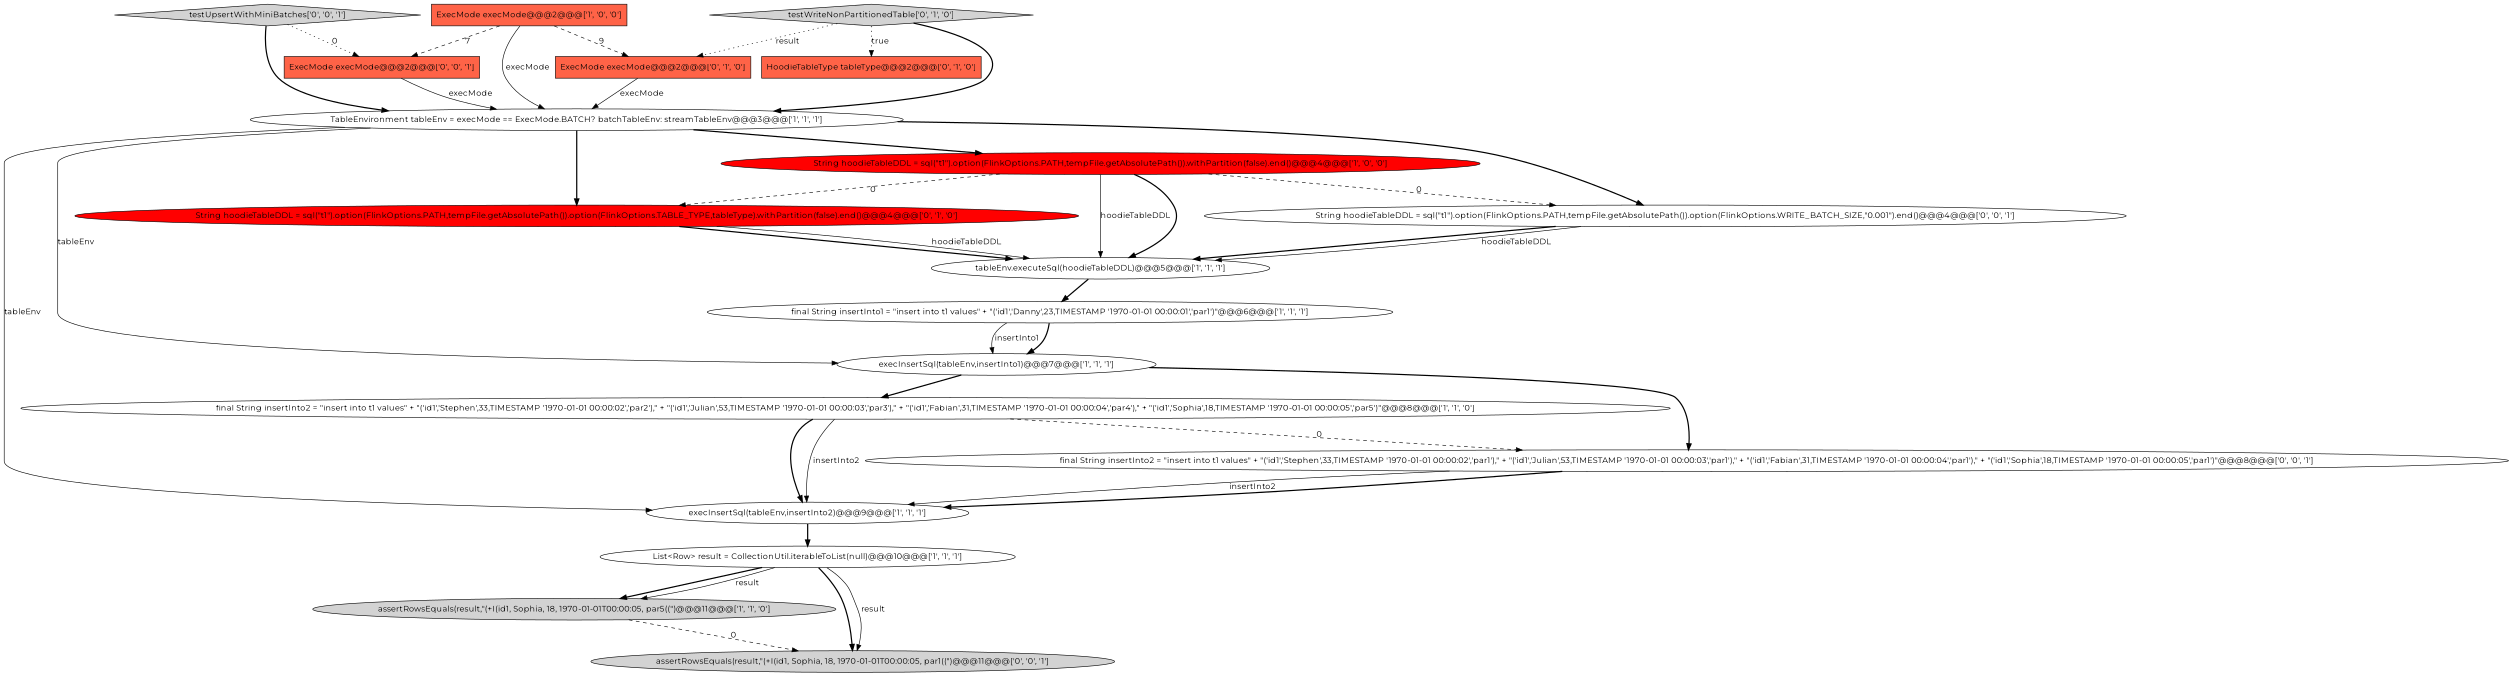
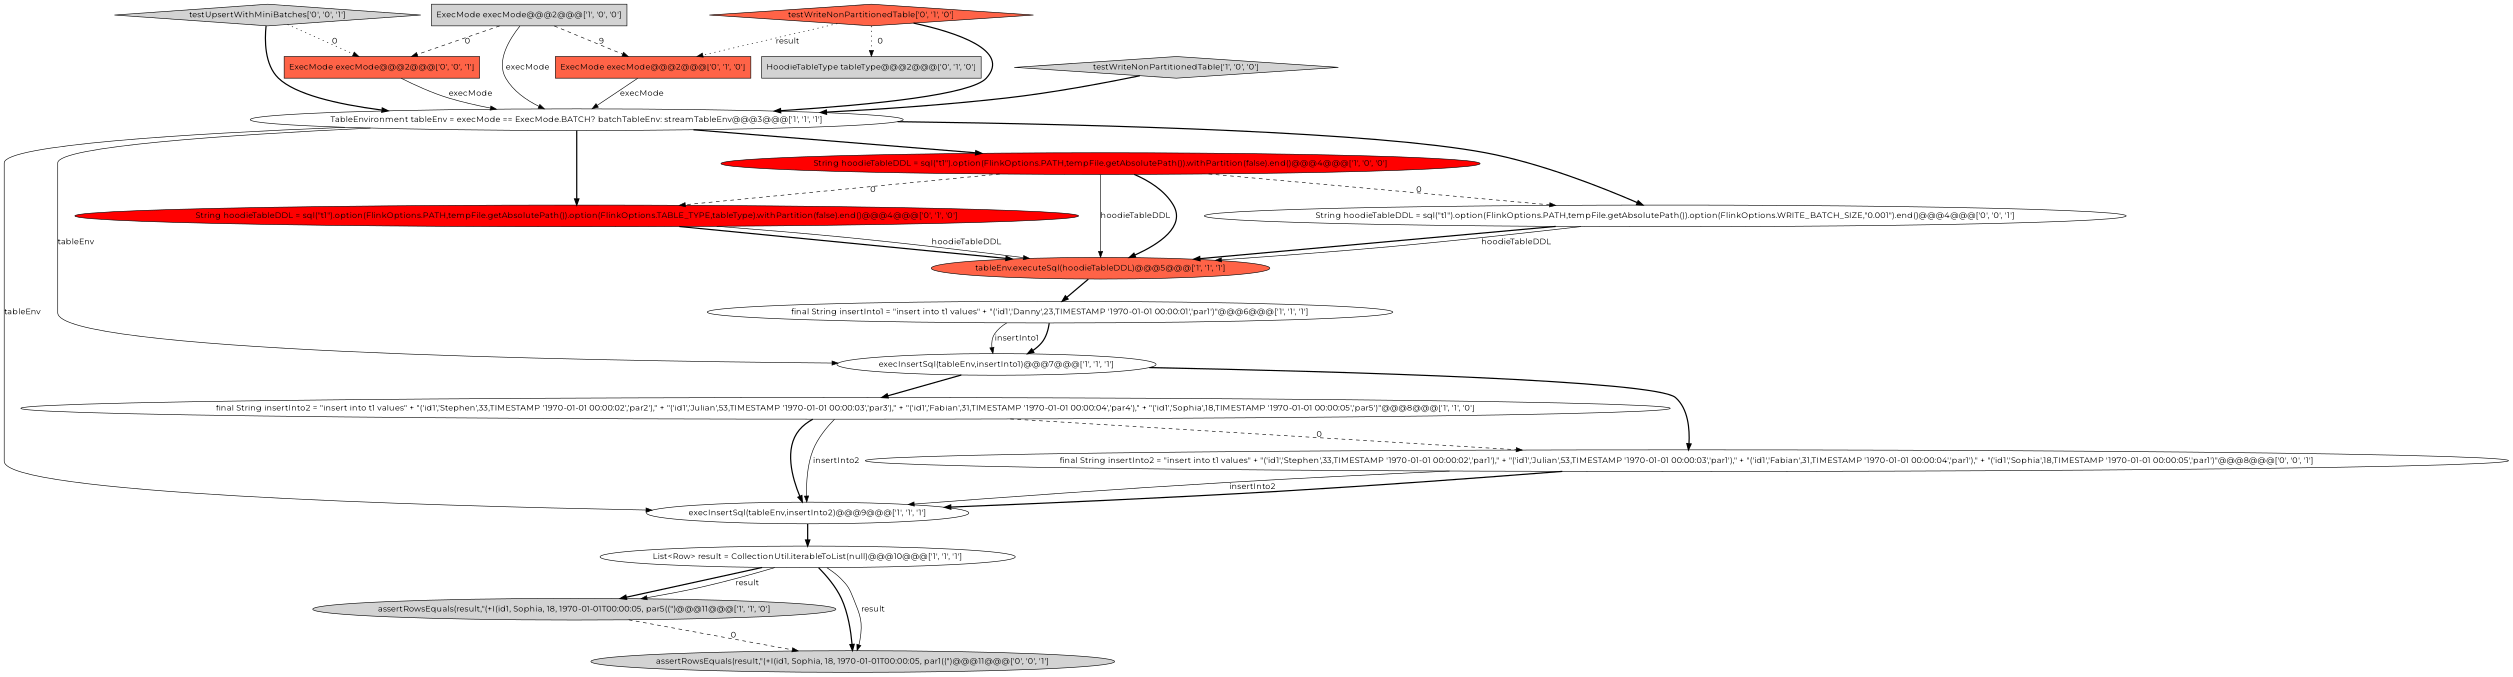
(529, 15) -> (529, 15)
(871, 15) -> (871, 15)
(468, 41) -> (468, 41)
(880, 41) -> (880, 41)
(871, 67) -> (871, 67)
none -> (1176, 67)
(1101, 268) -> (1101, 268)
